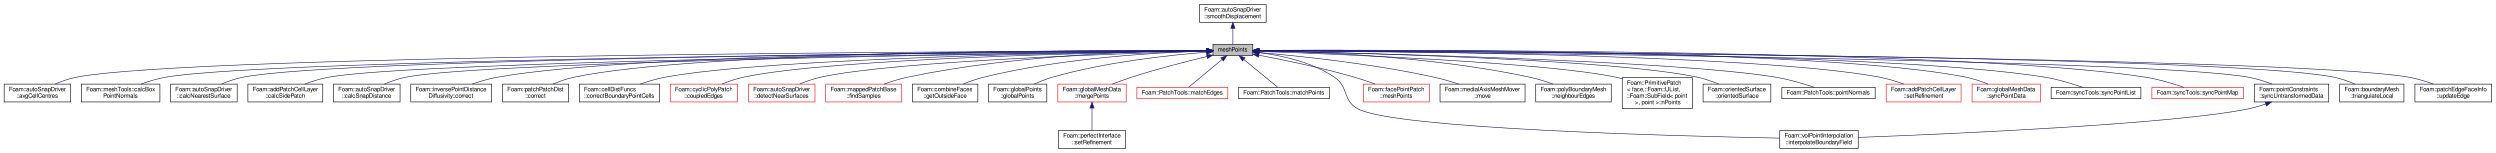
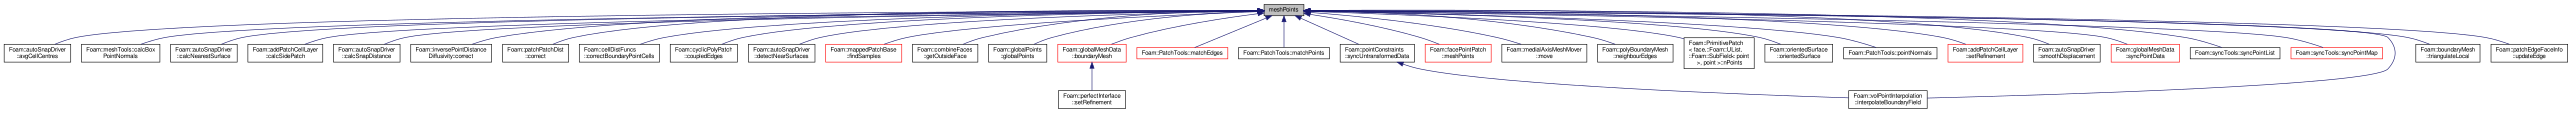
(1233, 36) -> (1681, 13)
(704, 93) -> (704, 53)
(782, 93) -> (782, 53)
(1092, 93) -> (1092, 53)
